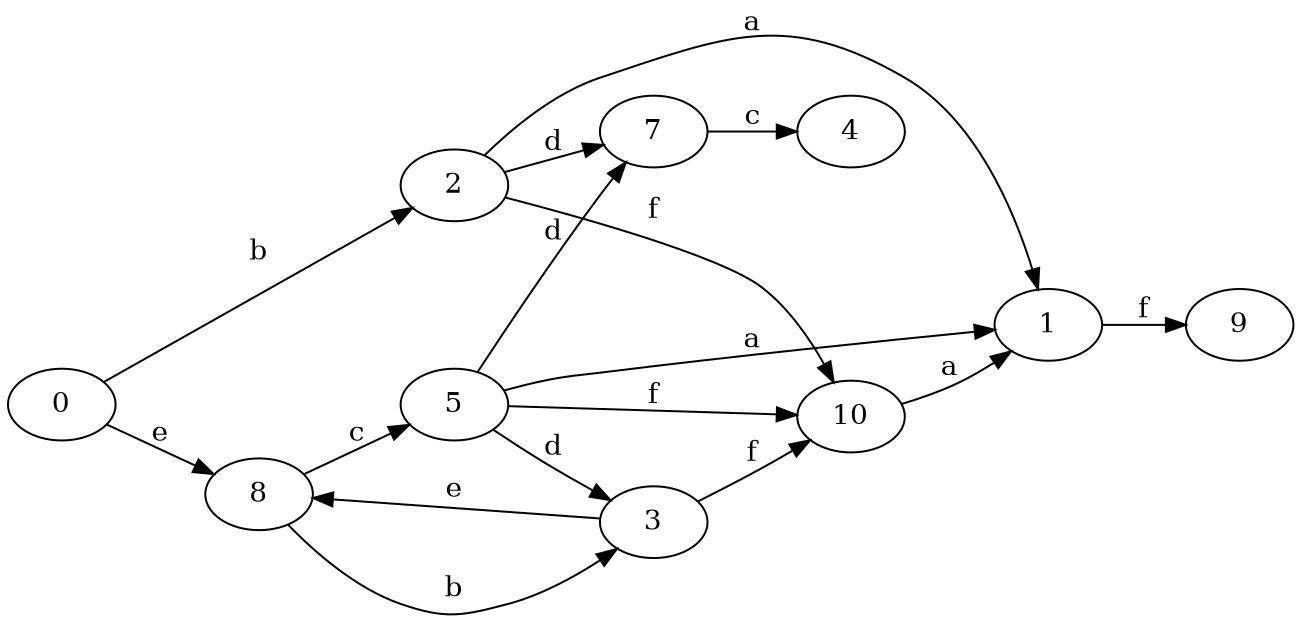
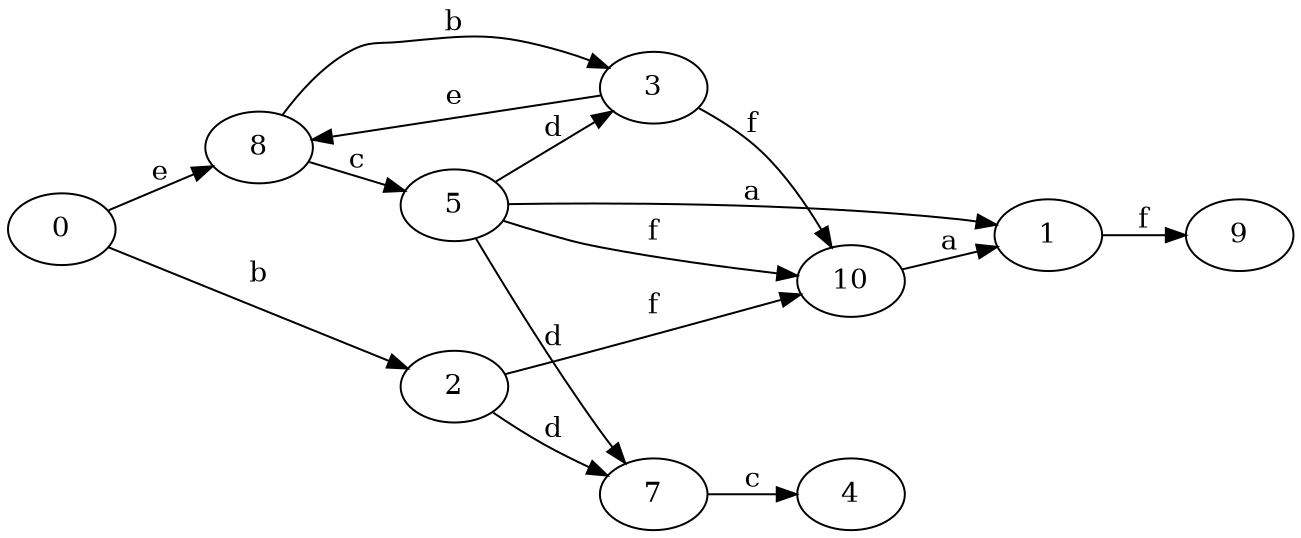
(801, 38) -> none
